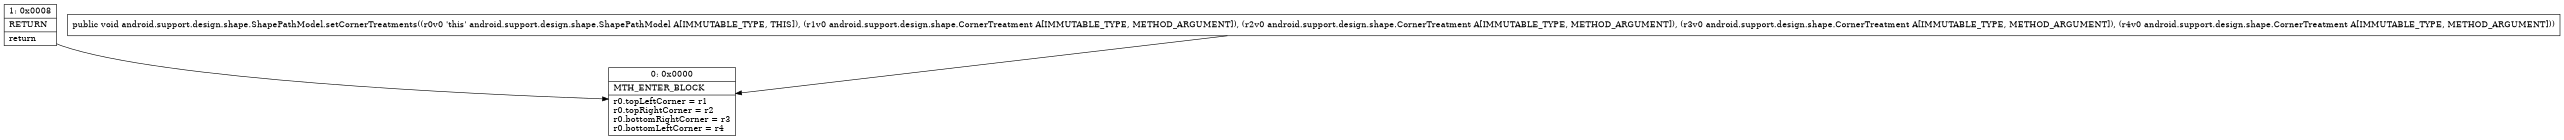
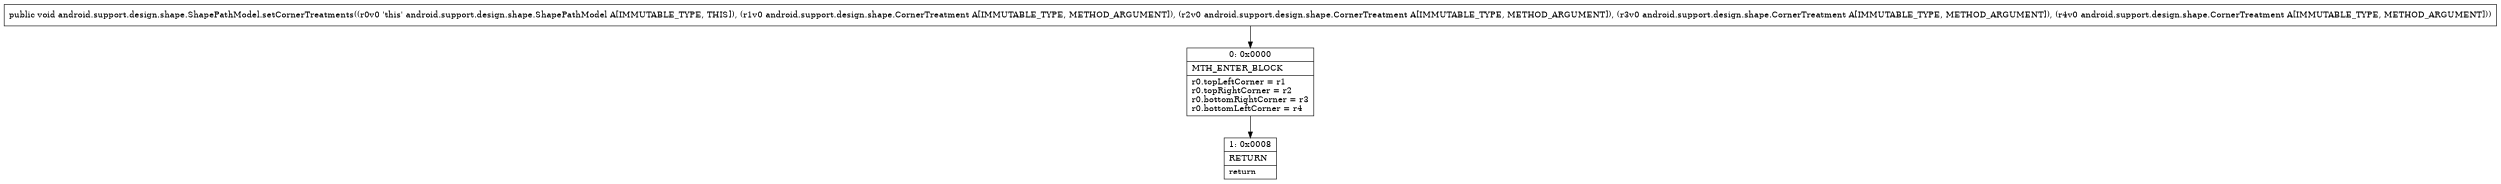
(328, 84) -> (1250, 124)
